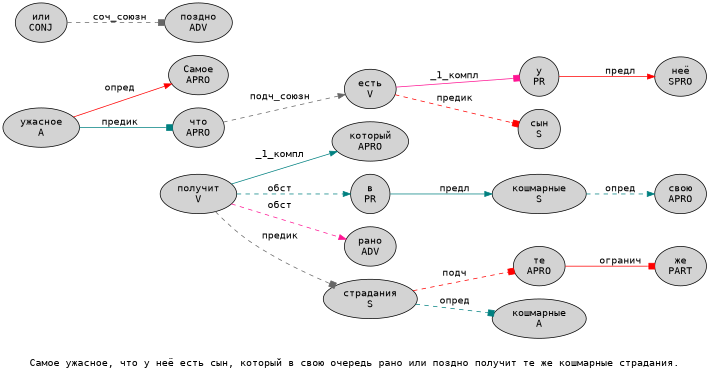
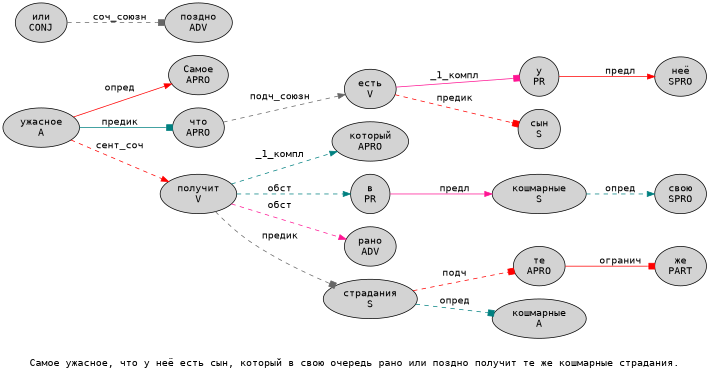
none -> (116, 159)
(281, 169) -> (281, 169)
(437, 194) -> (437, 194)
(681, 194) -> (681, 194)
